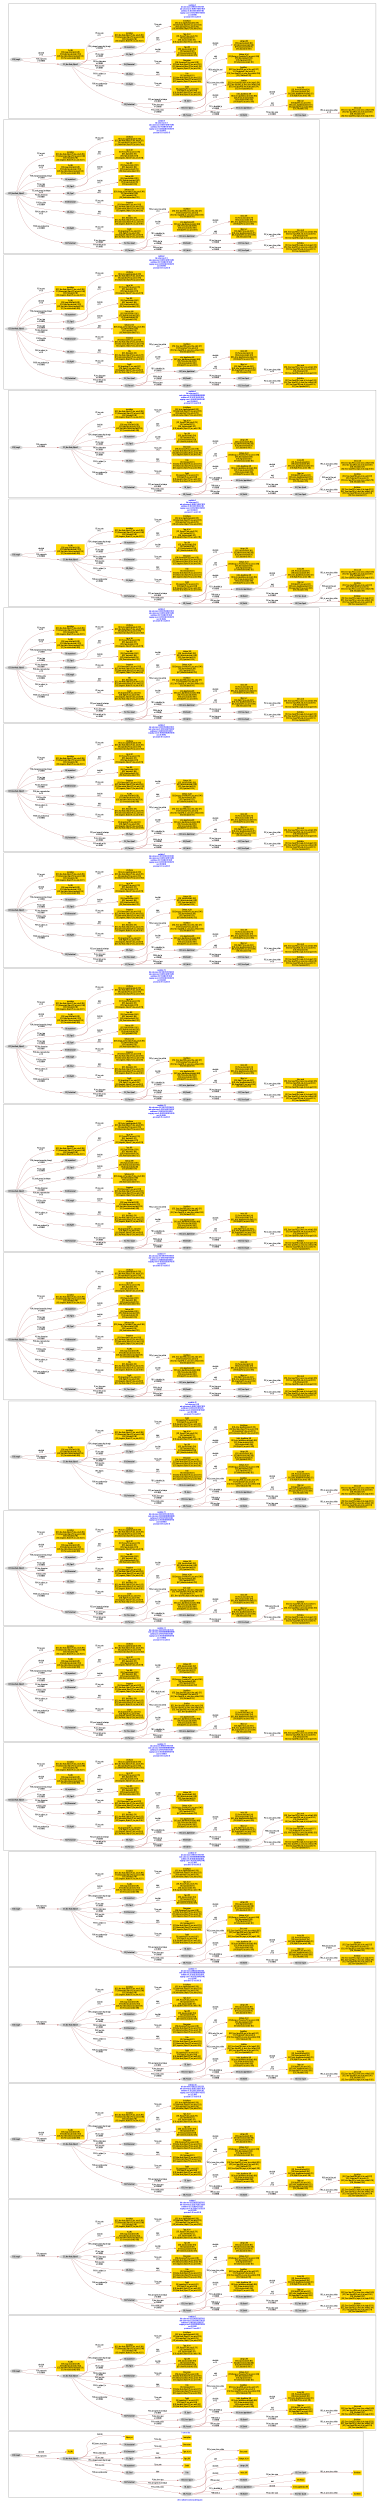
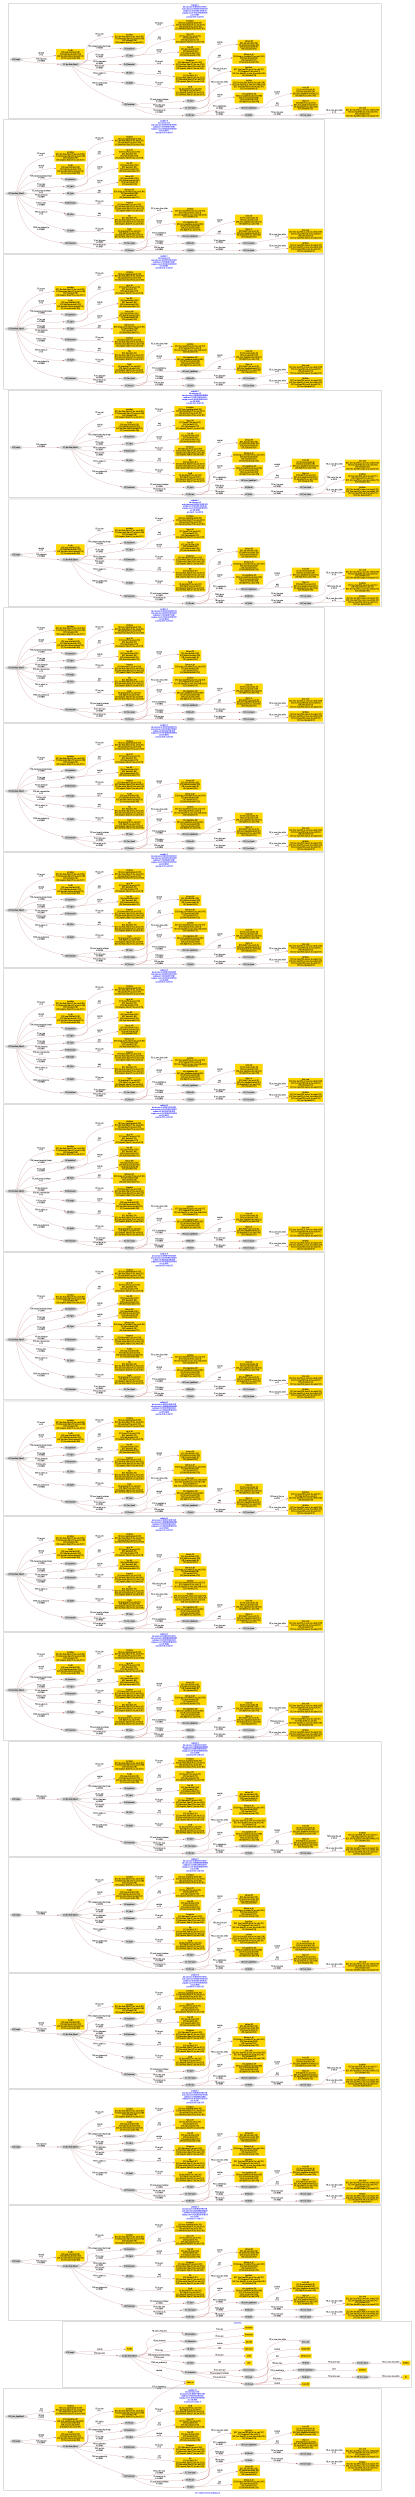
(155, 1484) -> (155, 2399)
(244, 2452) -> (306, 2342)
(244, 2466) -> (306, 2349)
(187, 2473) -> (249, 2363)
(301, 2487) -> none
(357, 2494) -> (406, 2377)
